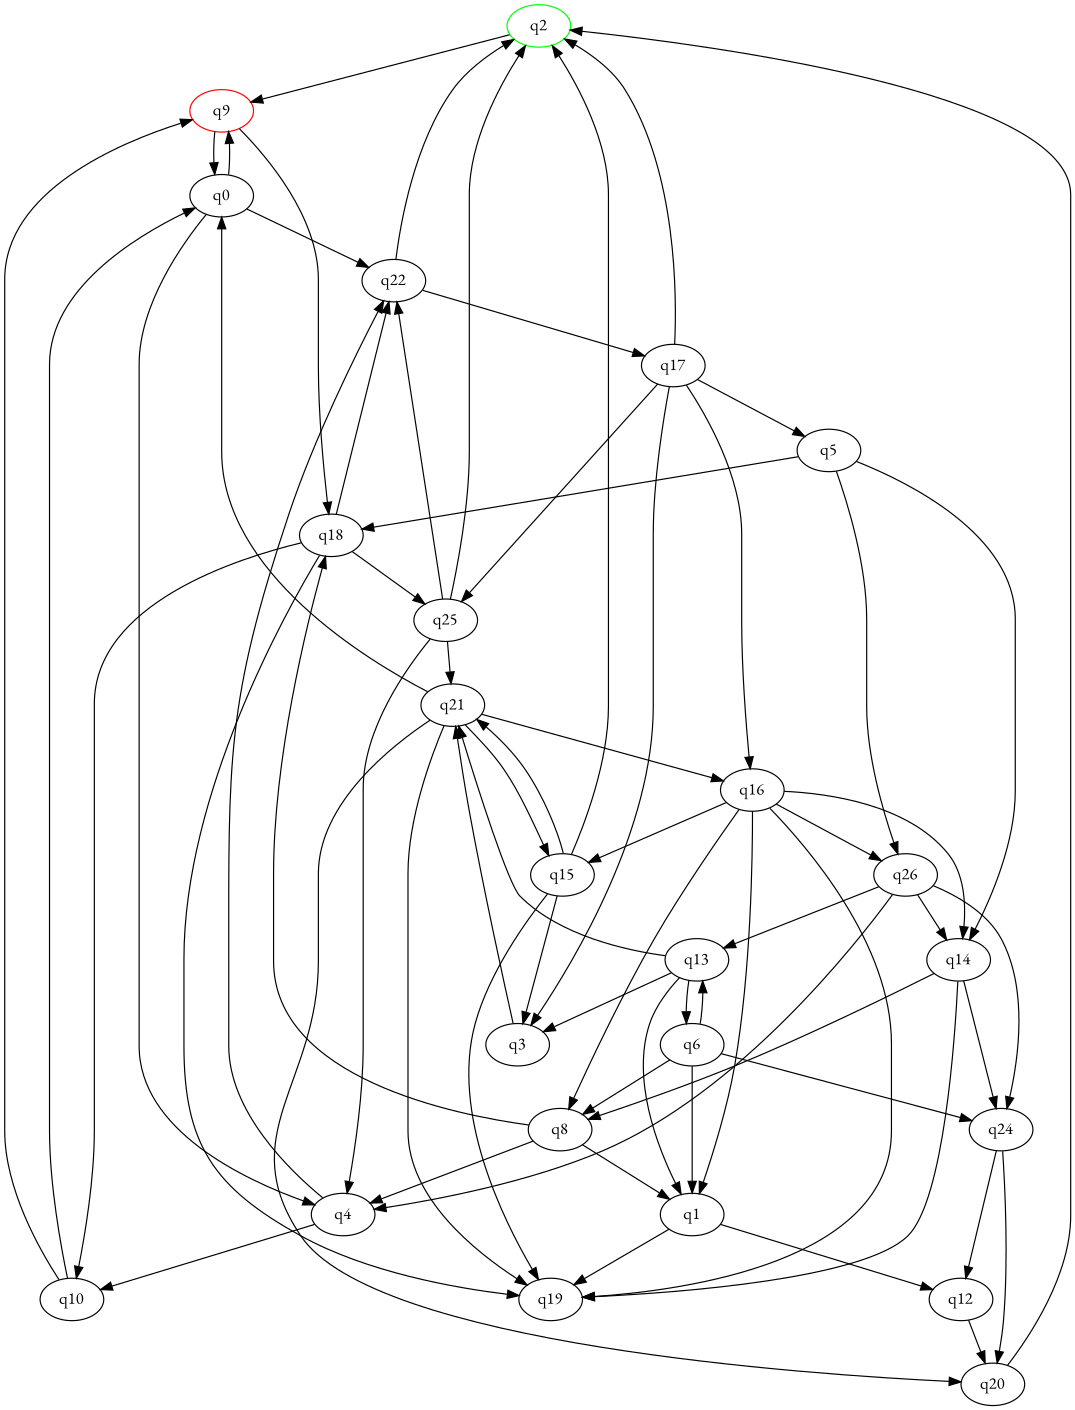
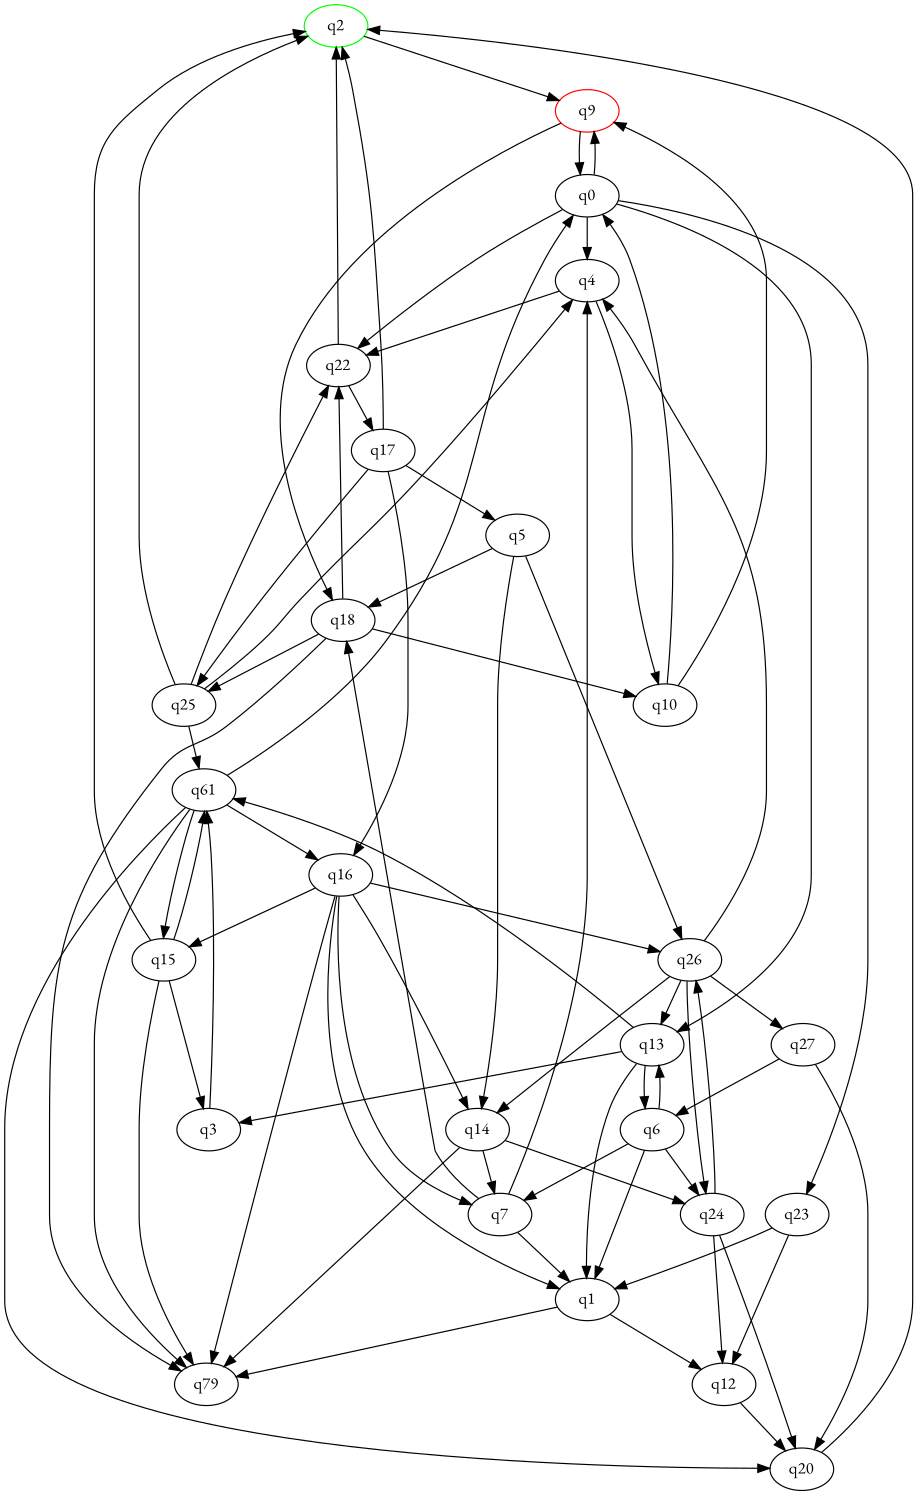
none -> (811, 587)
(453, 705) -> (204, 790)
(653, 713) -> none
none -> (803, 1045)
none -> (709, 1088)
(560, 1130) -> (500, 1215)
none -> (797, 1215)
(551, 1299) -> (206, 1384)
